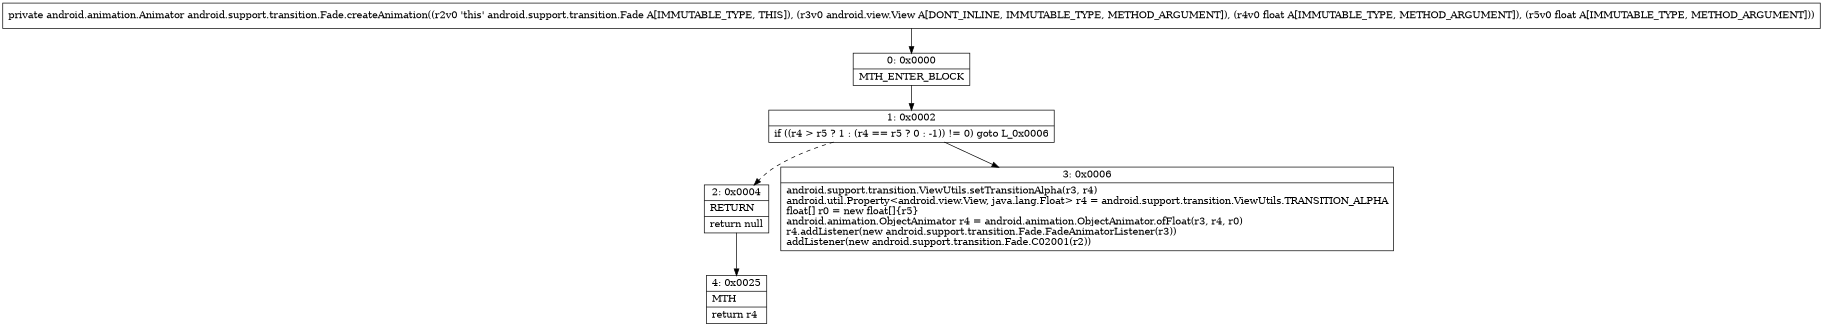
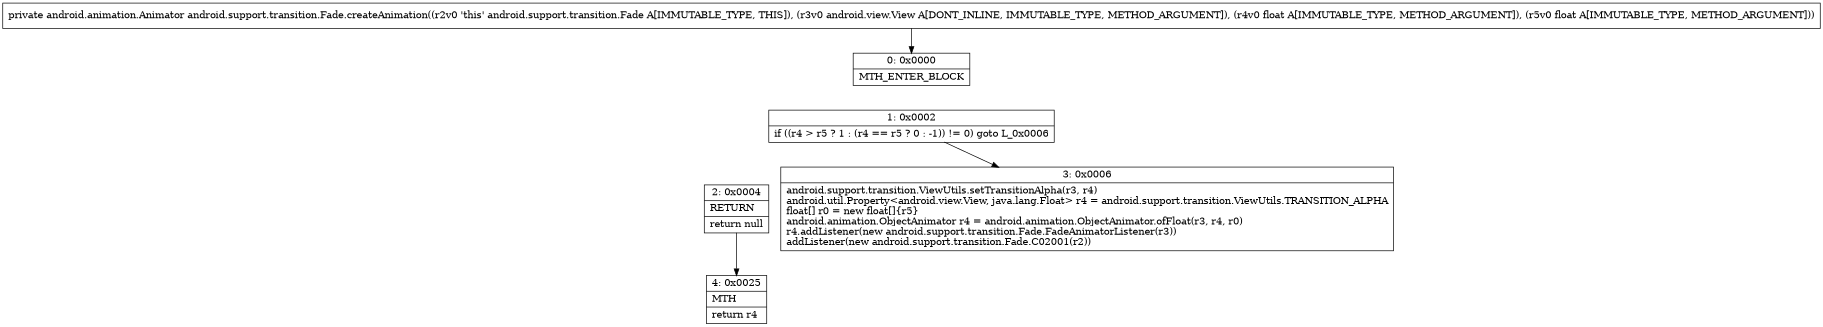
(911, 94) -> none
(794, 157) -> none
